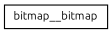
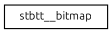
(56, 17) -> (56, 17)
